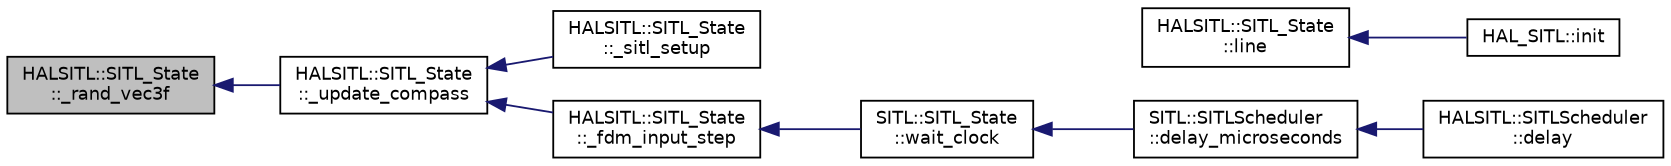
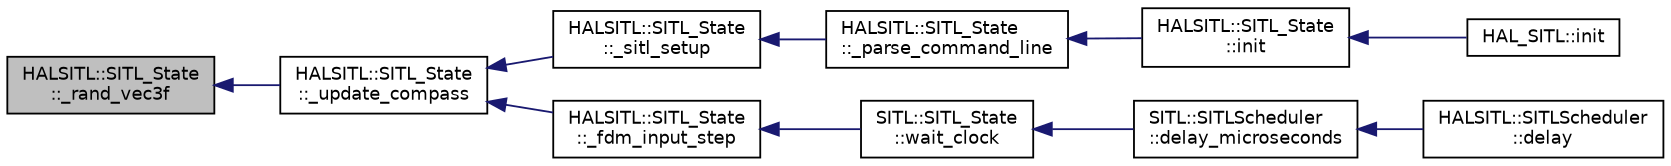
(1246, 38) -> (1246, 38)
none -> (947, 39)
